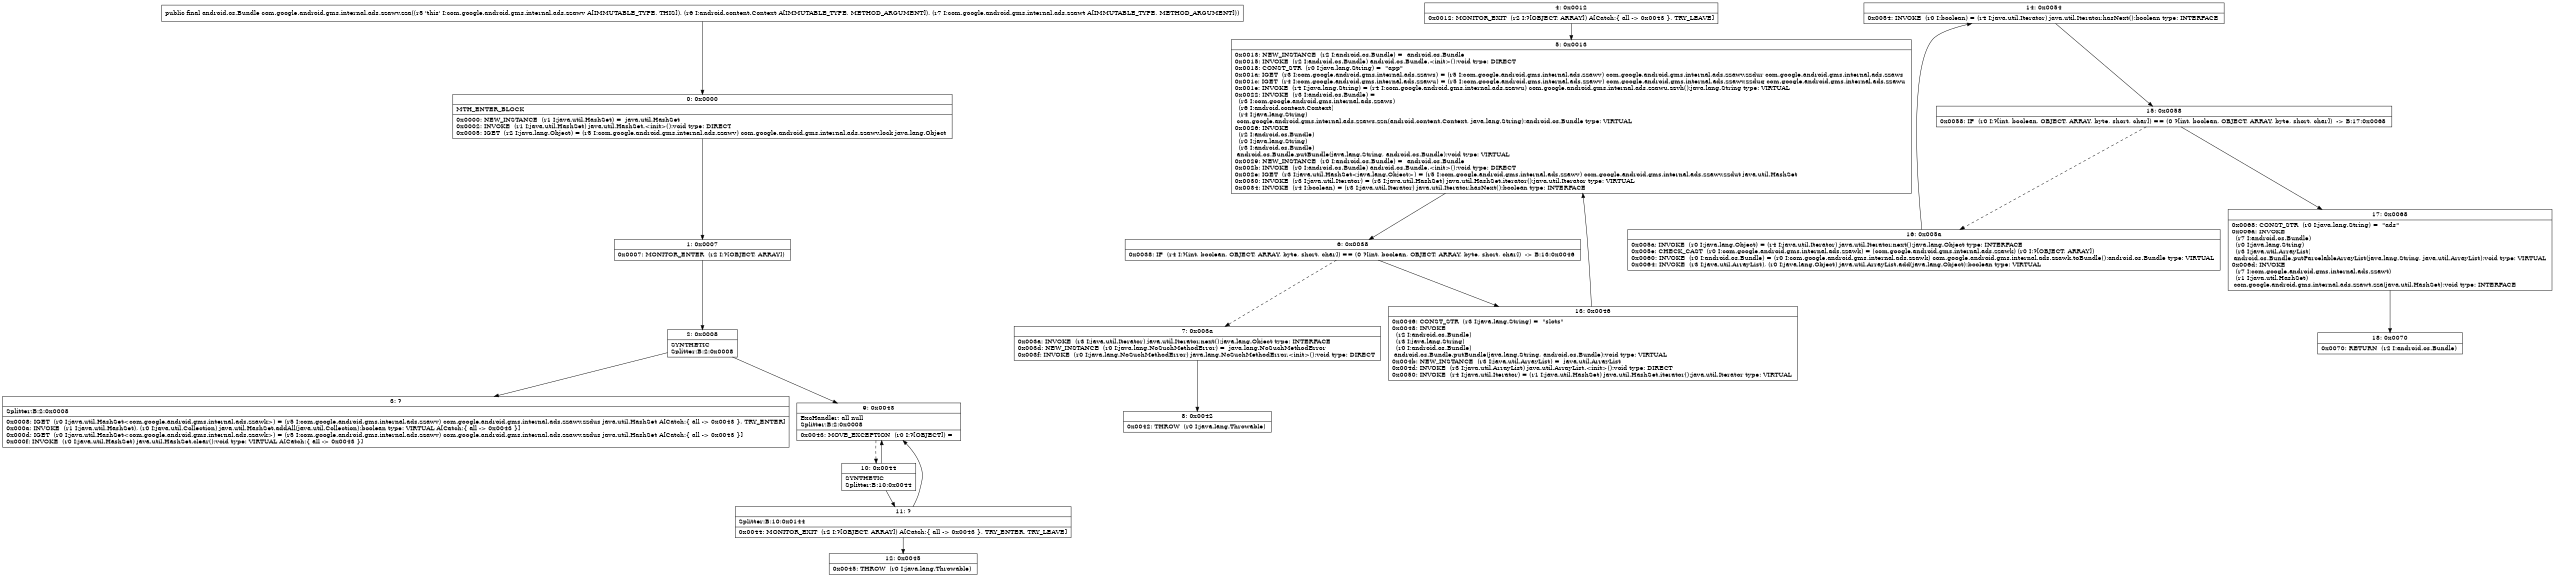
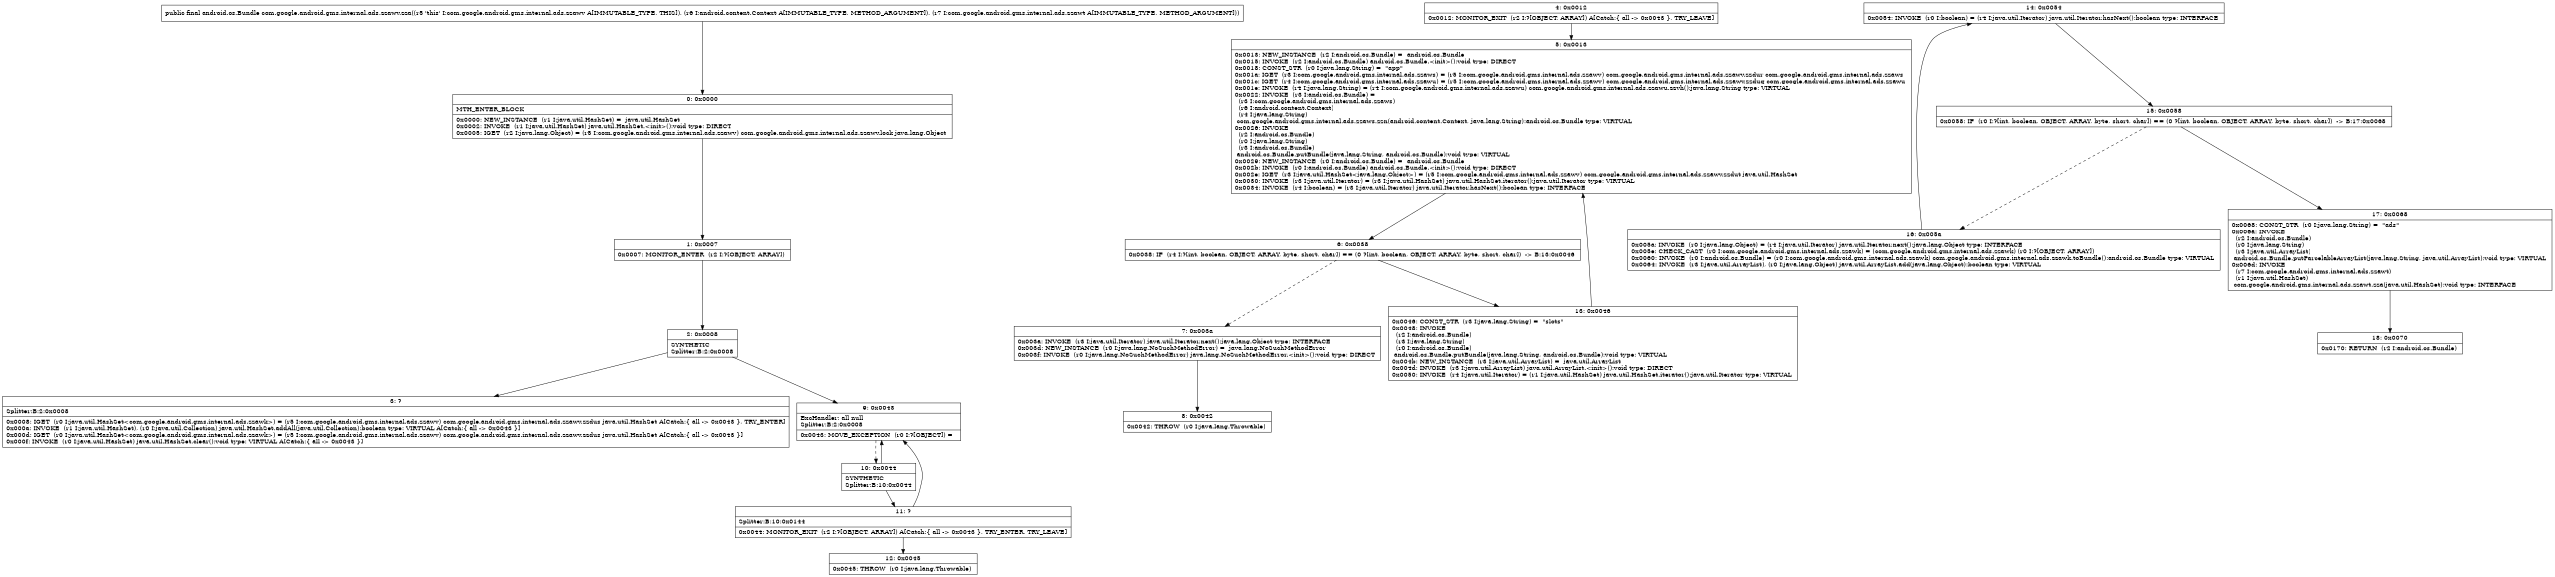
(2272, 238) -> (2272, 238)
(2390, 348) -> (2390, 348)
